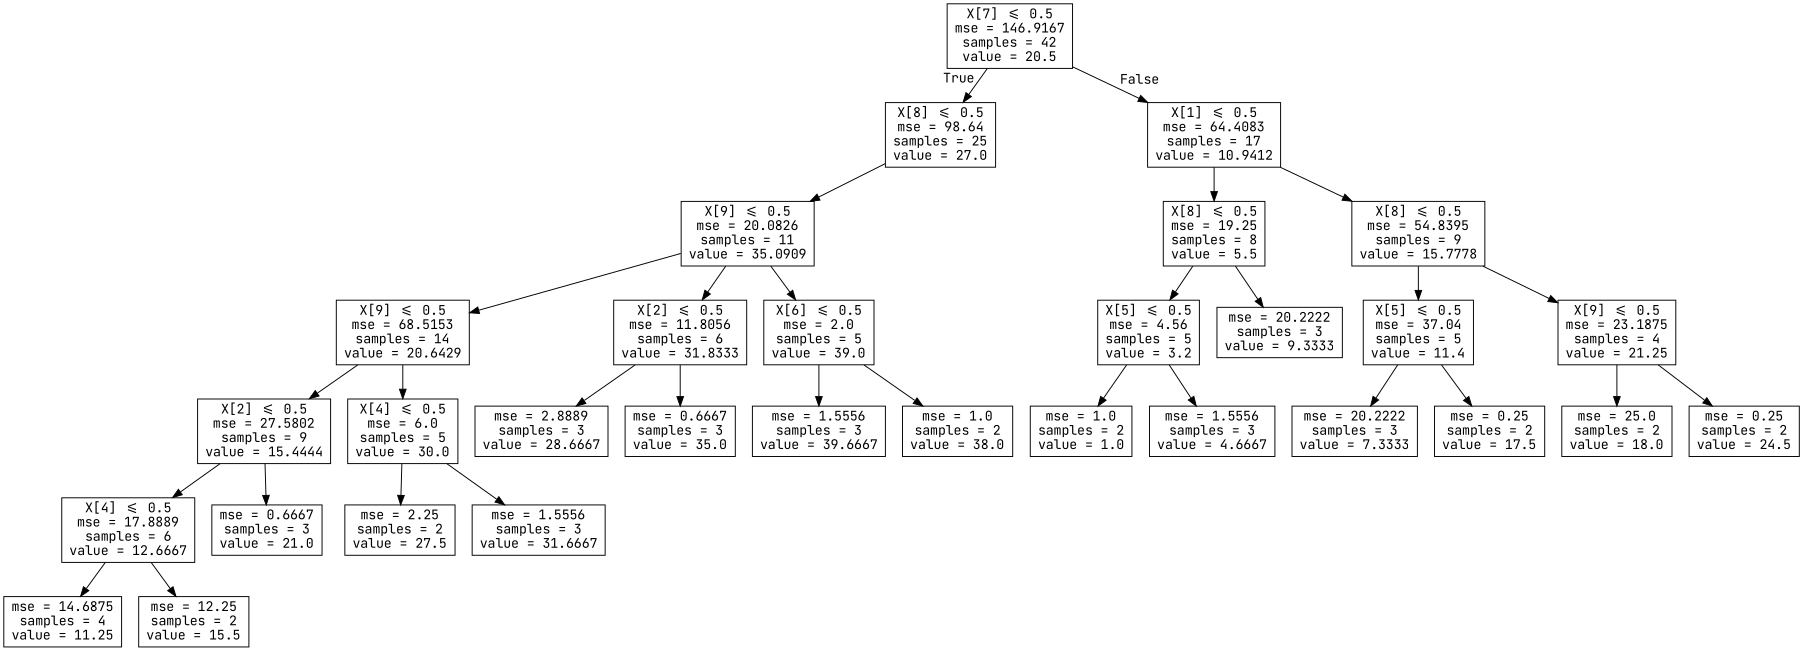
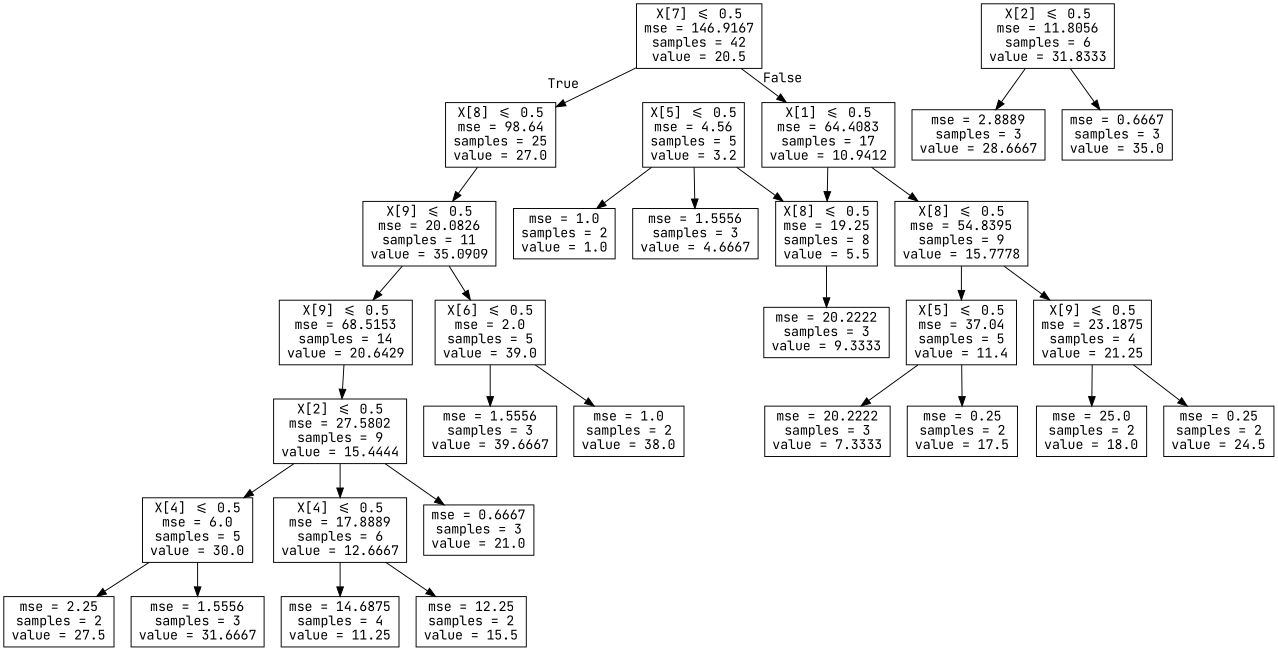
(717, 279) -> none
(1184, 279) -> (756, 181)
(403, 377) -> (273, 478)
